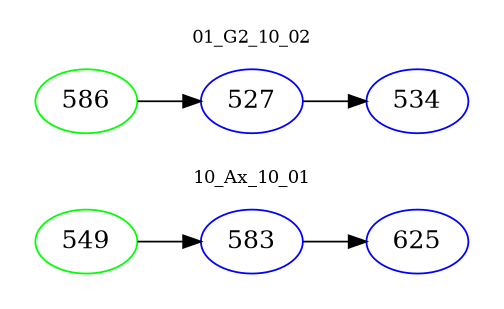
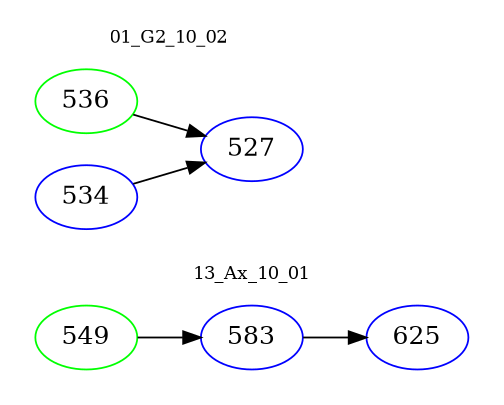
(86, 101) -> (86, 101)
(326, 101) -> (160, 176)
(252, 179) -> (252, 274)
